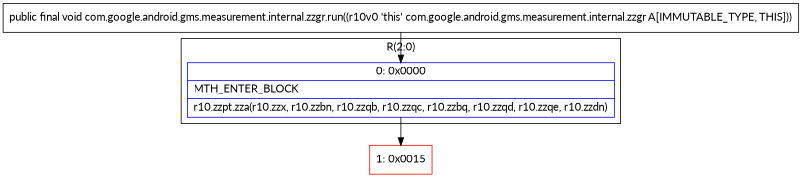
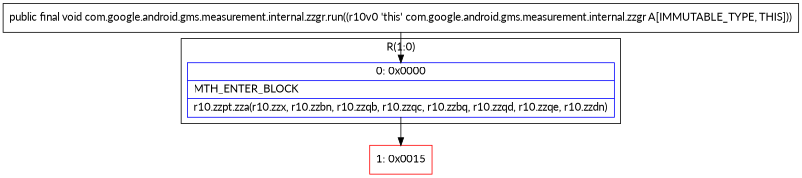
(401, 48) -> (401, 48)
